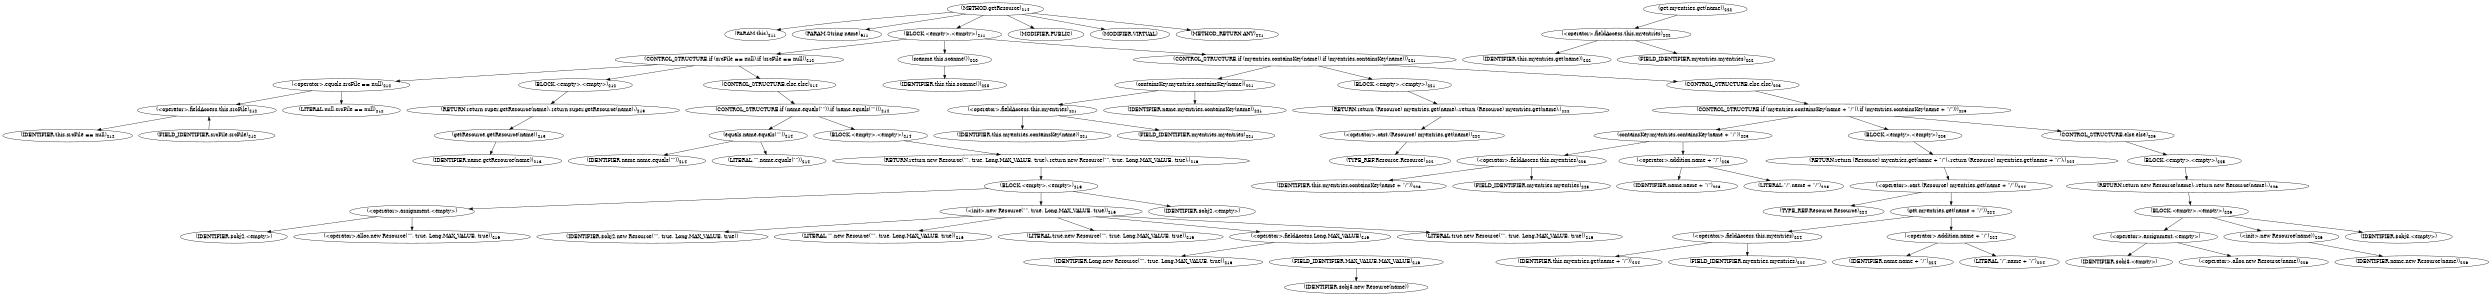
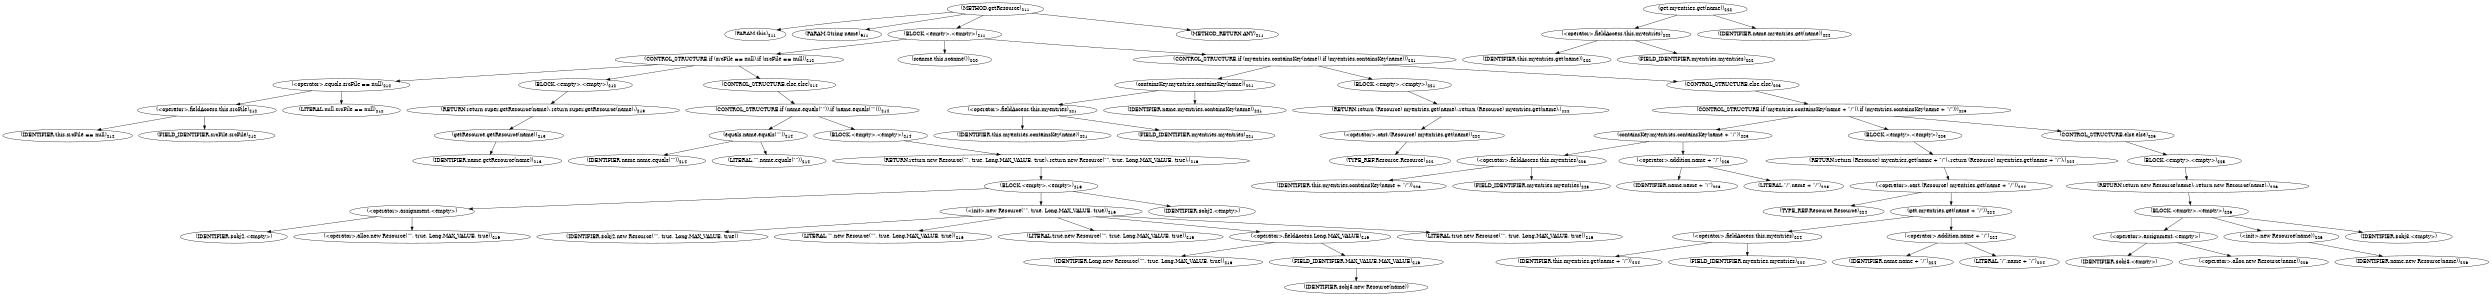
(1026, 9) -> (1026, 9)
(1046, 34) -> none
(1130, 34) -> none
(1260, 34) -> (1260, 34)
none -> (1774, 34)
(945, 85) -> none
(209, 125) -> (204, 121)
none -> (1332, 249)
